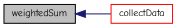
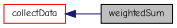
(98, 14) -> (88, 14)
